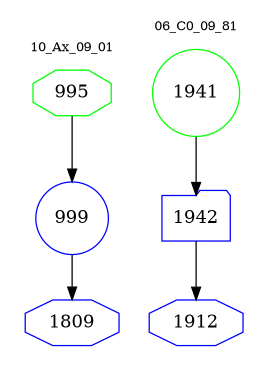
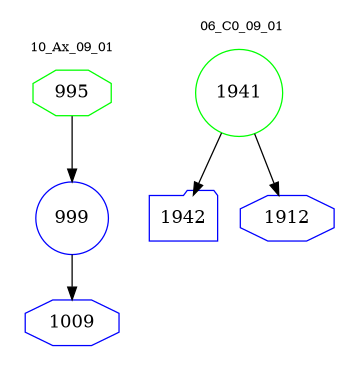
(196, 27) -> (242, 27)
(196, 264) -> (264, 159)
(72, 323) -> (72, 323)
